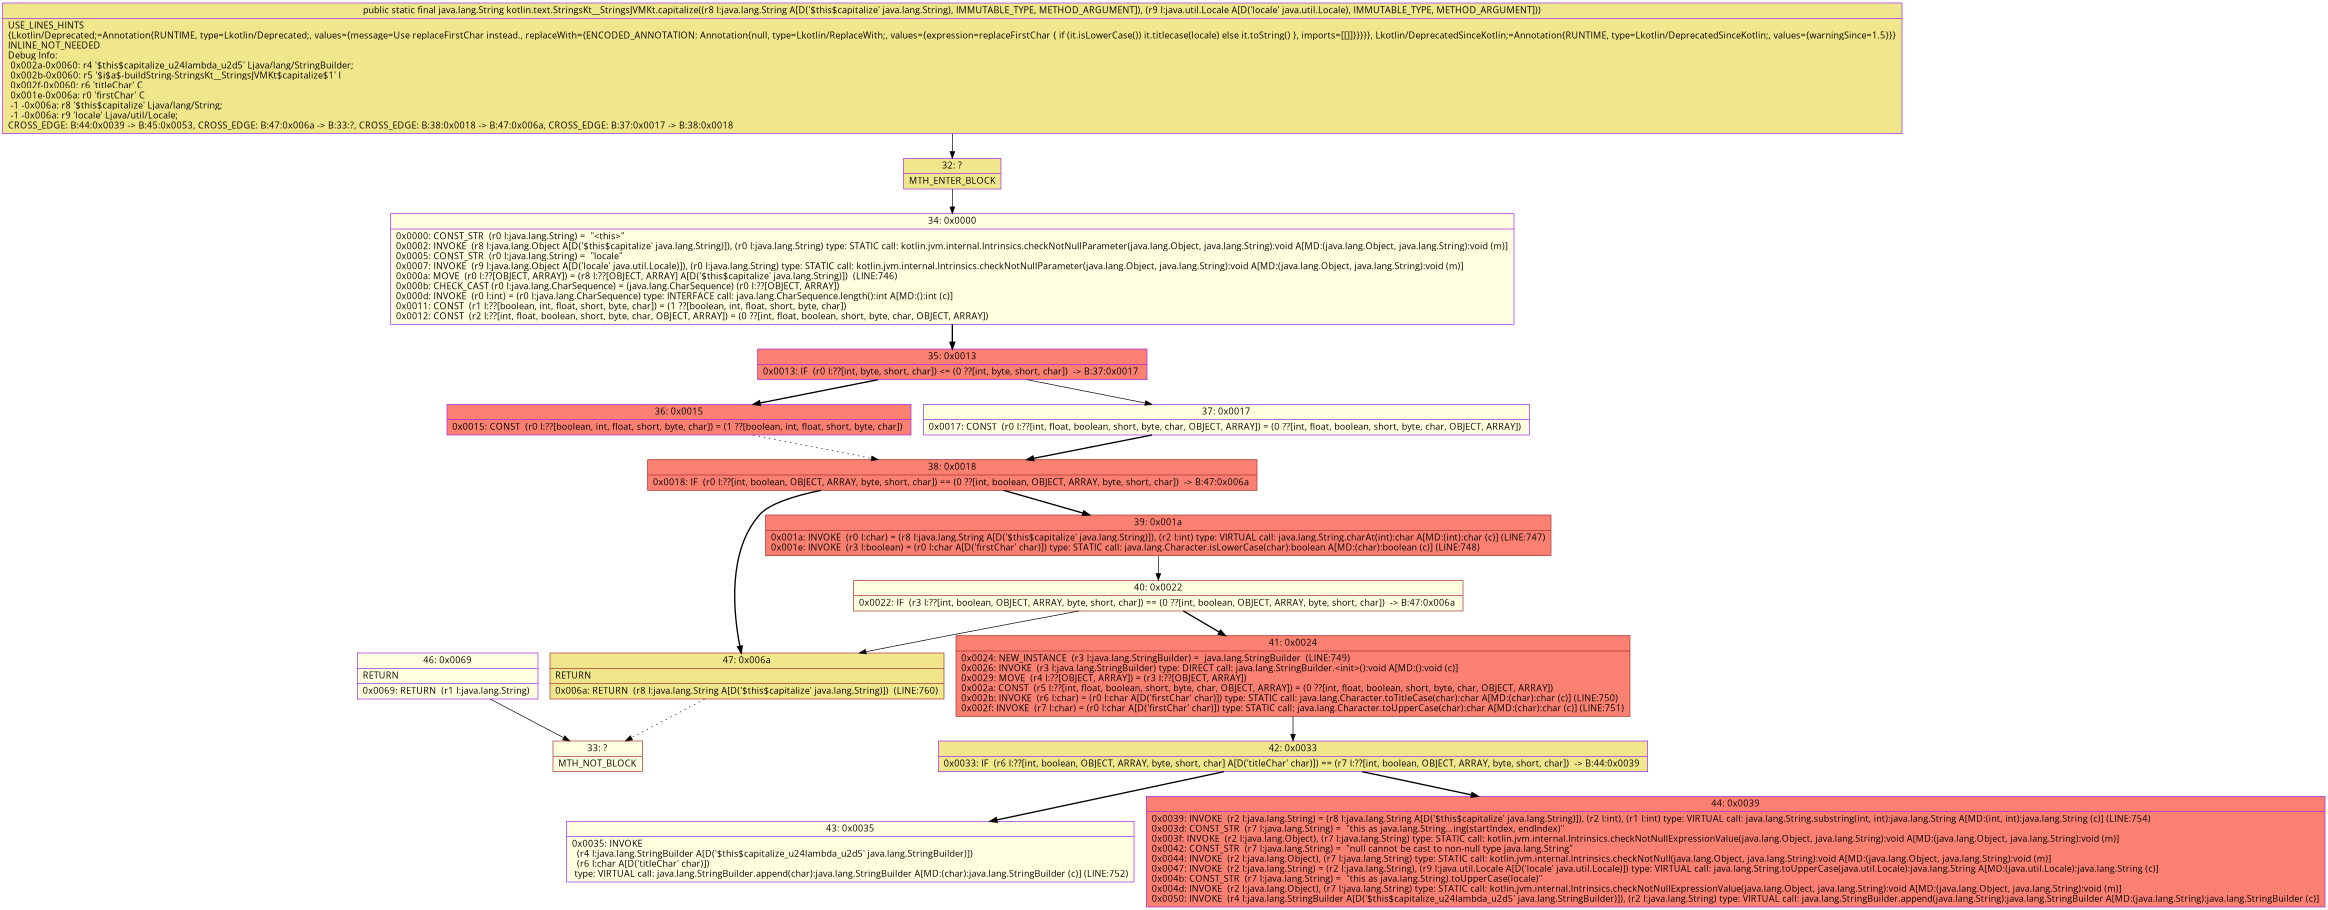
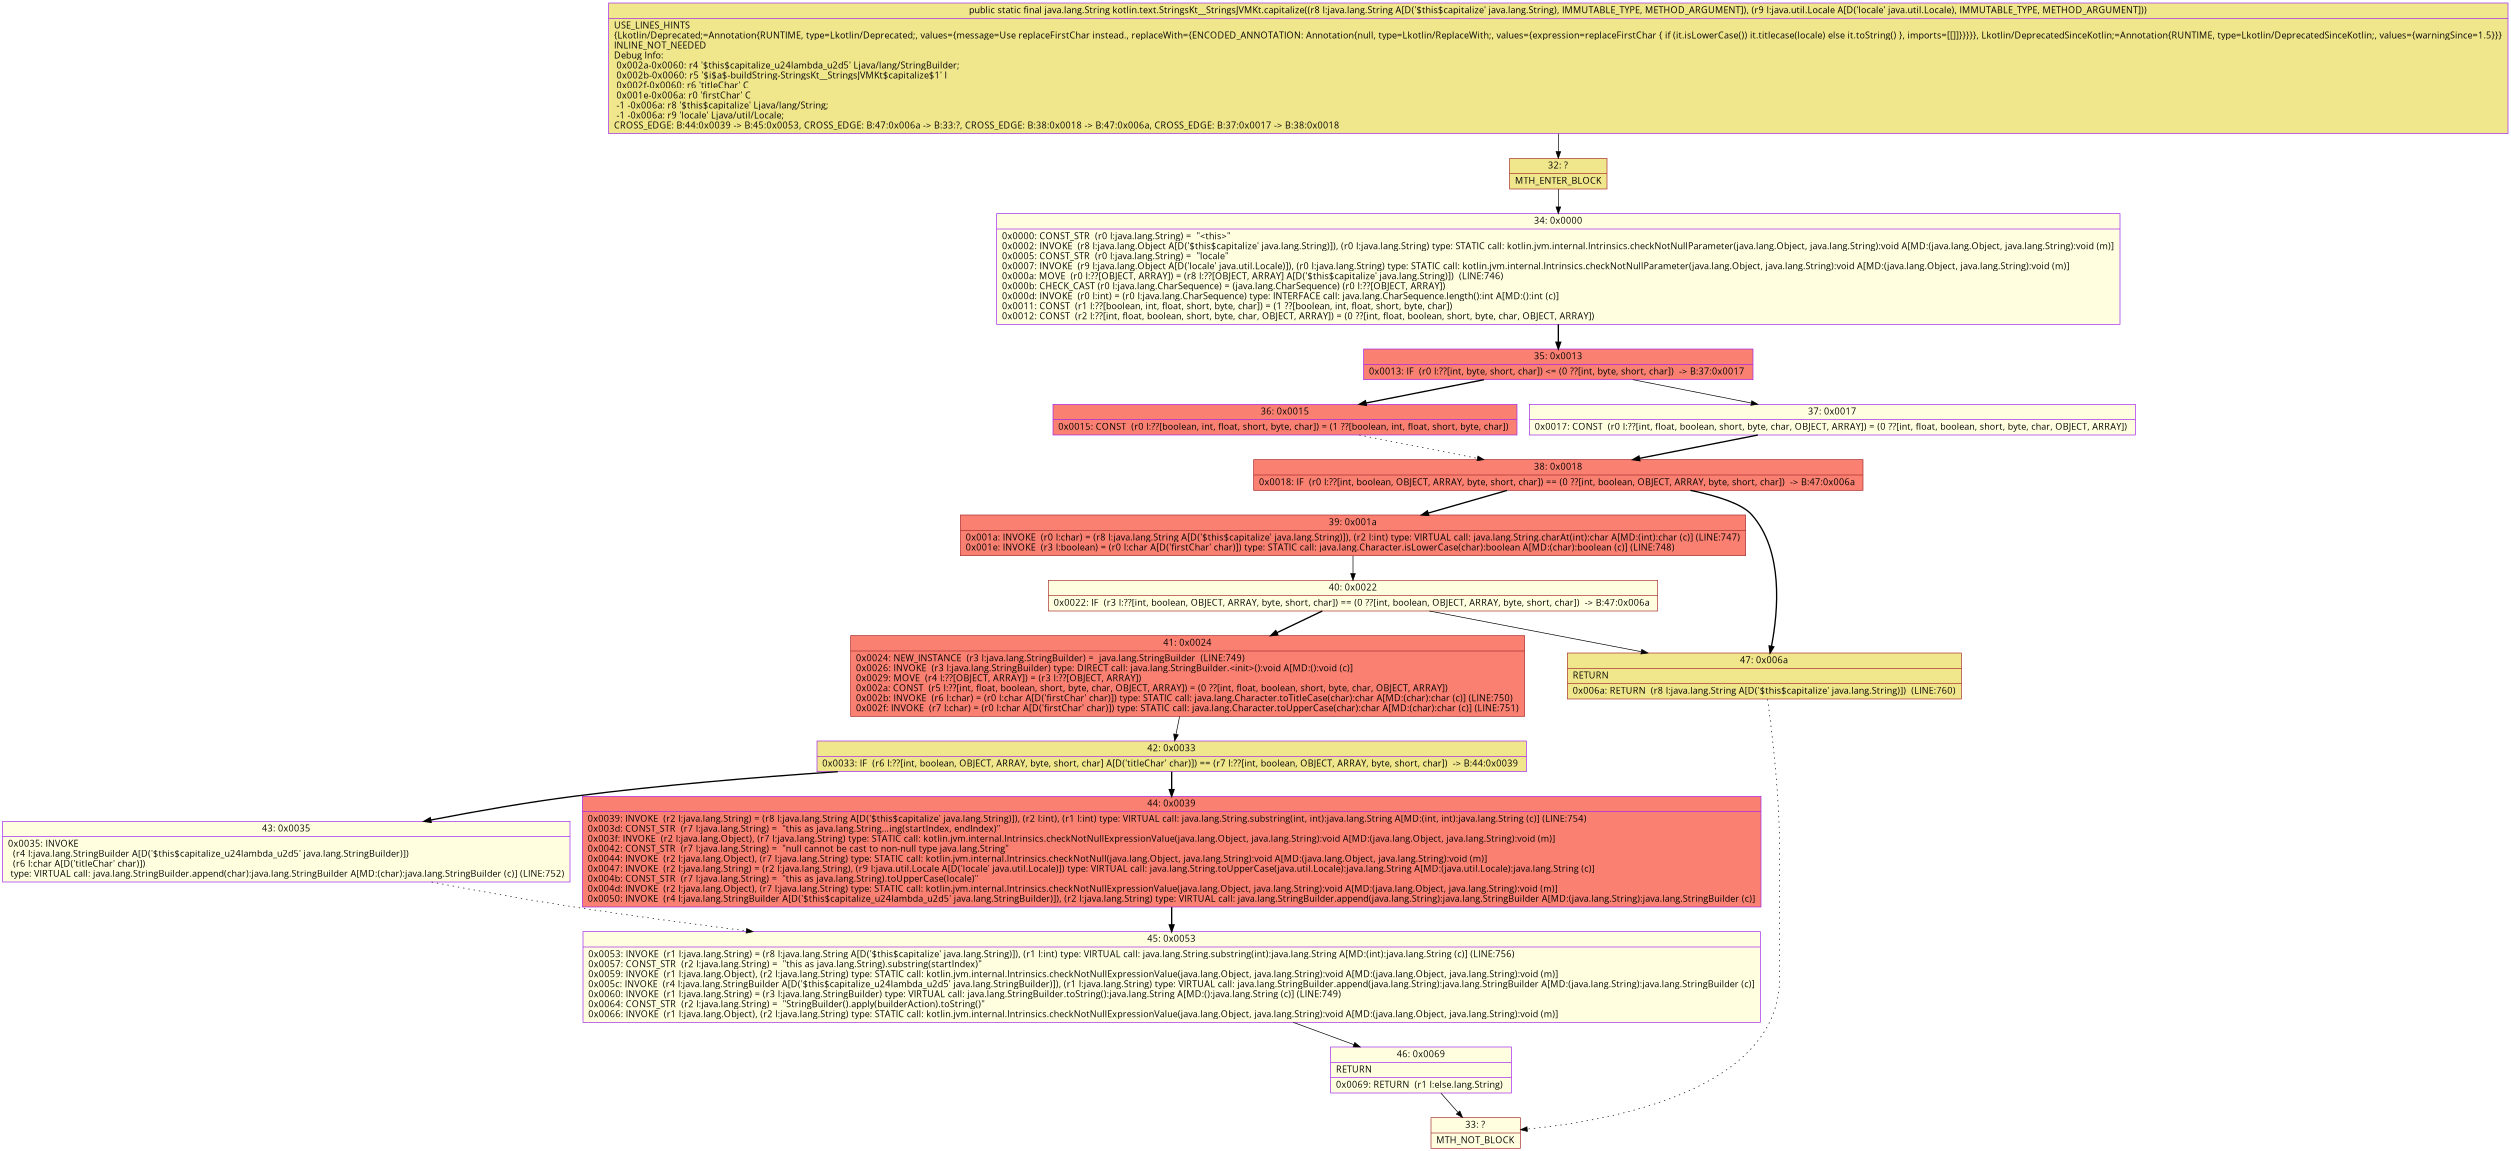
(952, 174) -> (1558, 174)
(448, 691) -> (1421, 1085)
none -> (1172, 977)
